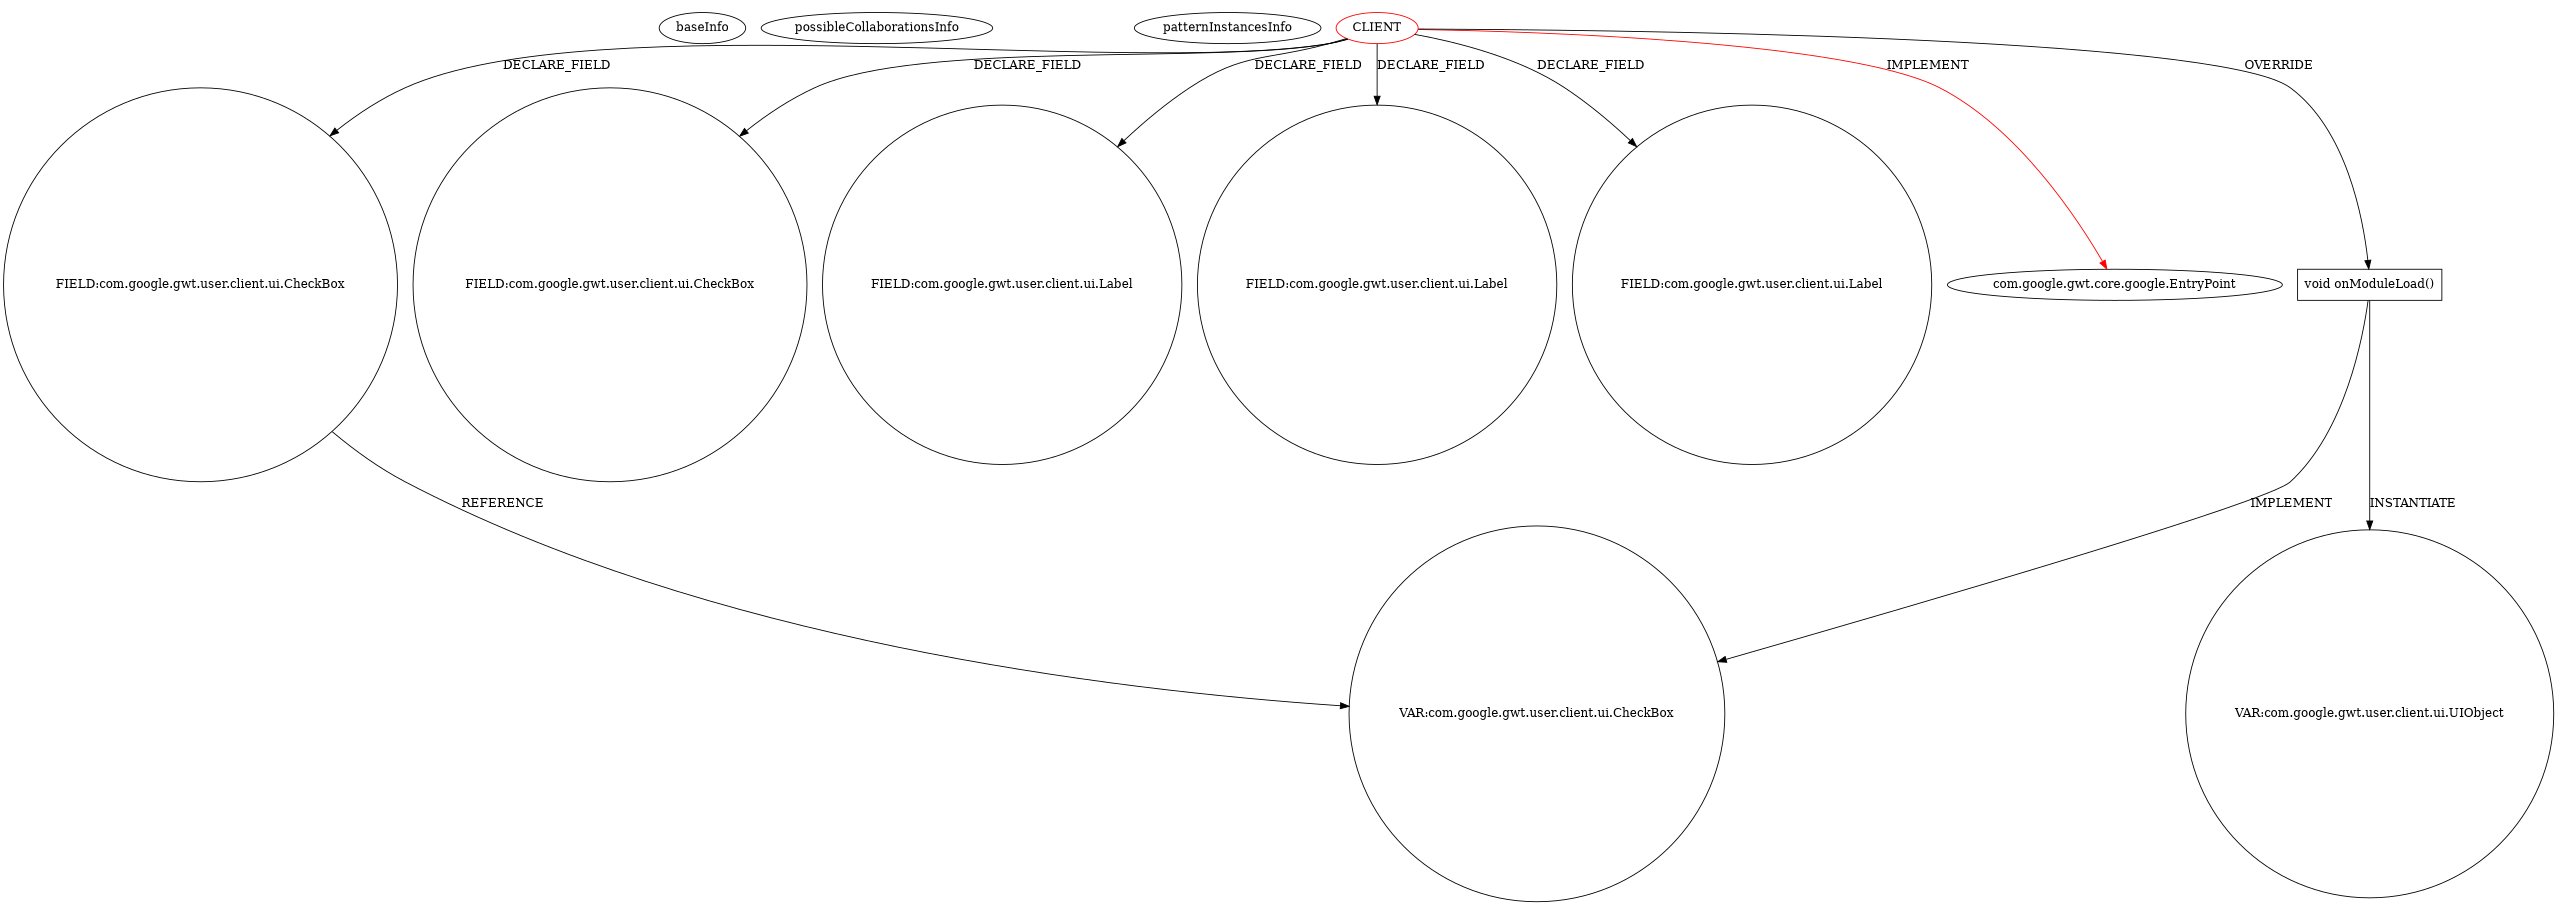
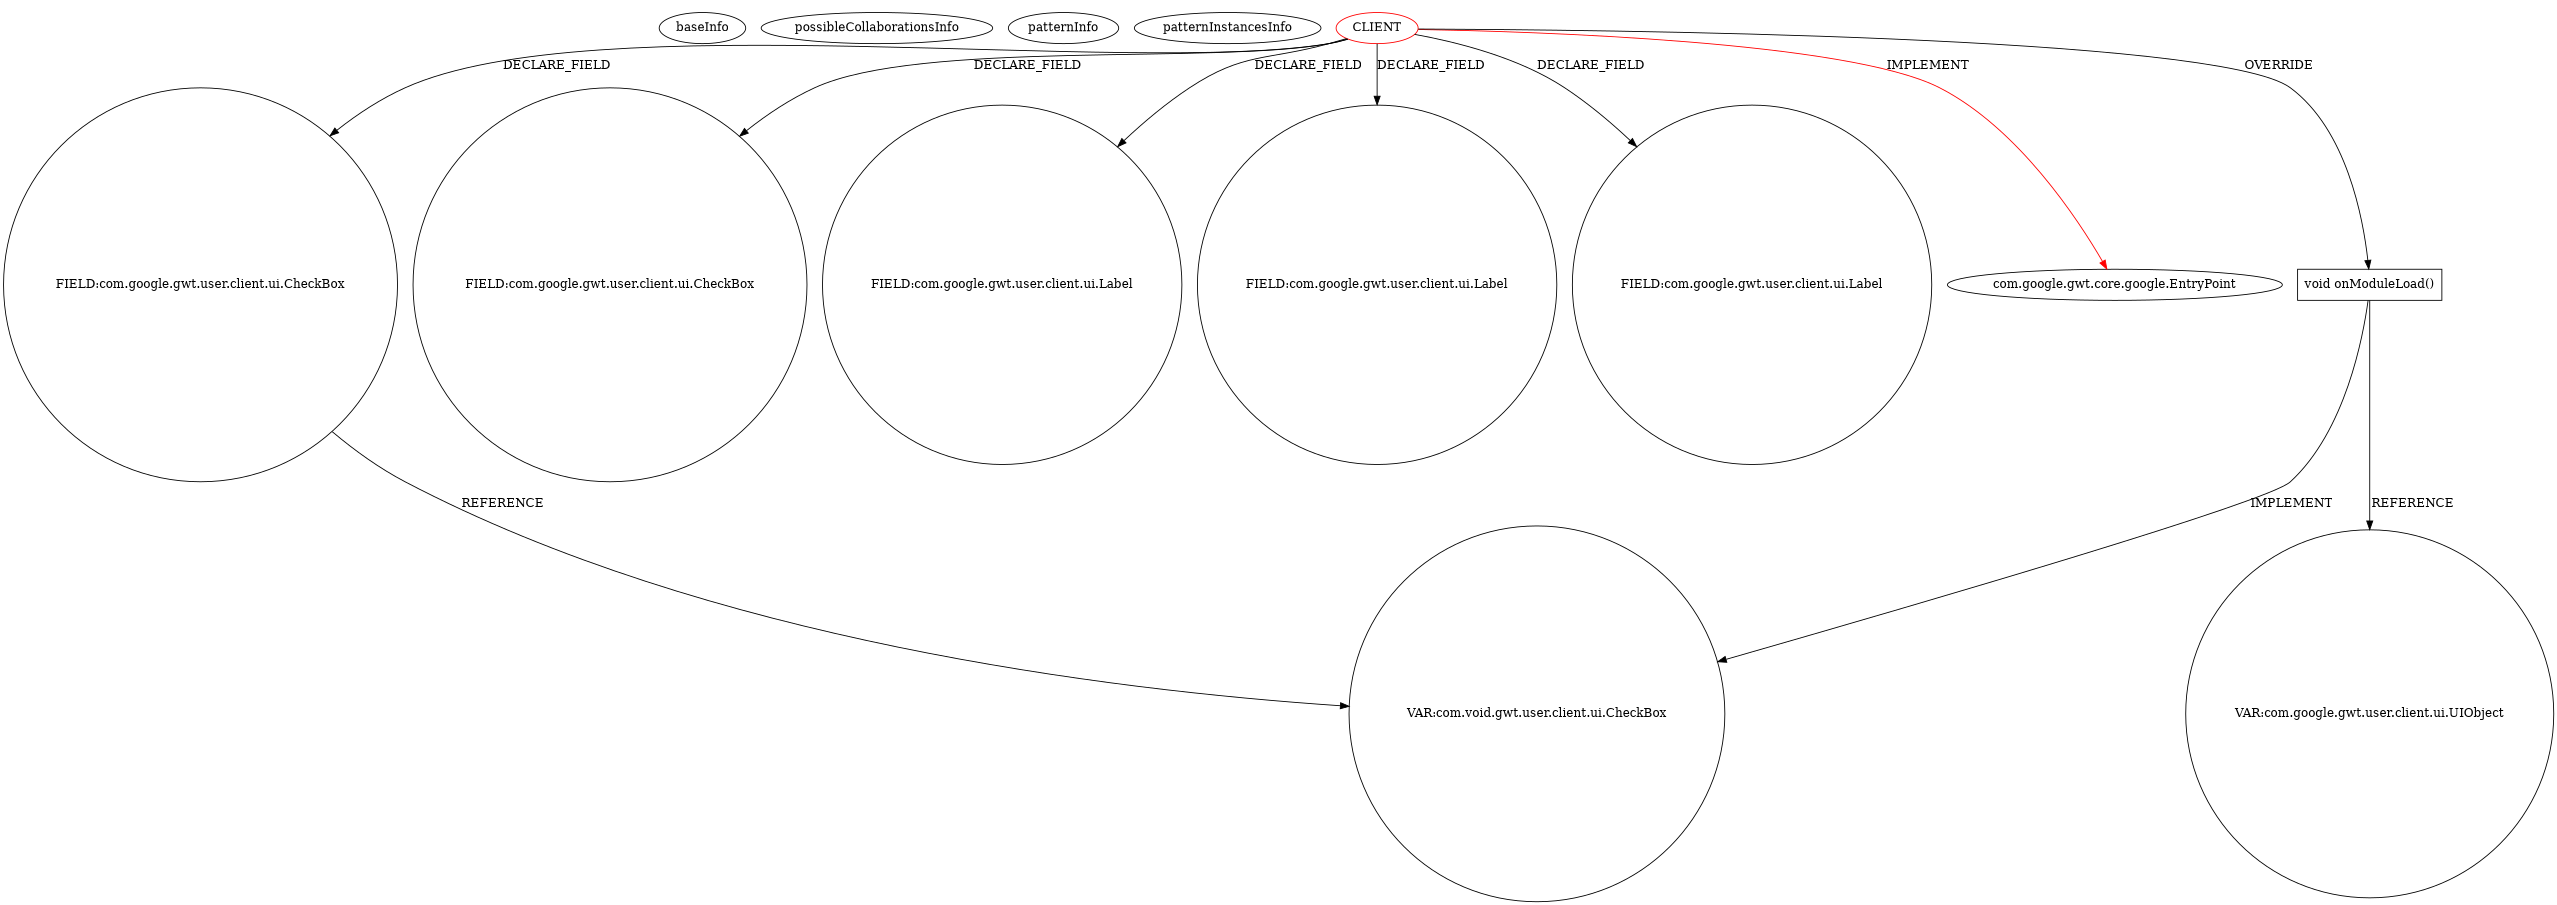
none -> (1064, 28)
(2413, 504) -> (2413, 504)
(1537, 714) -> (1537, 714)
